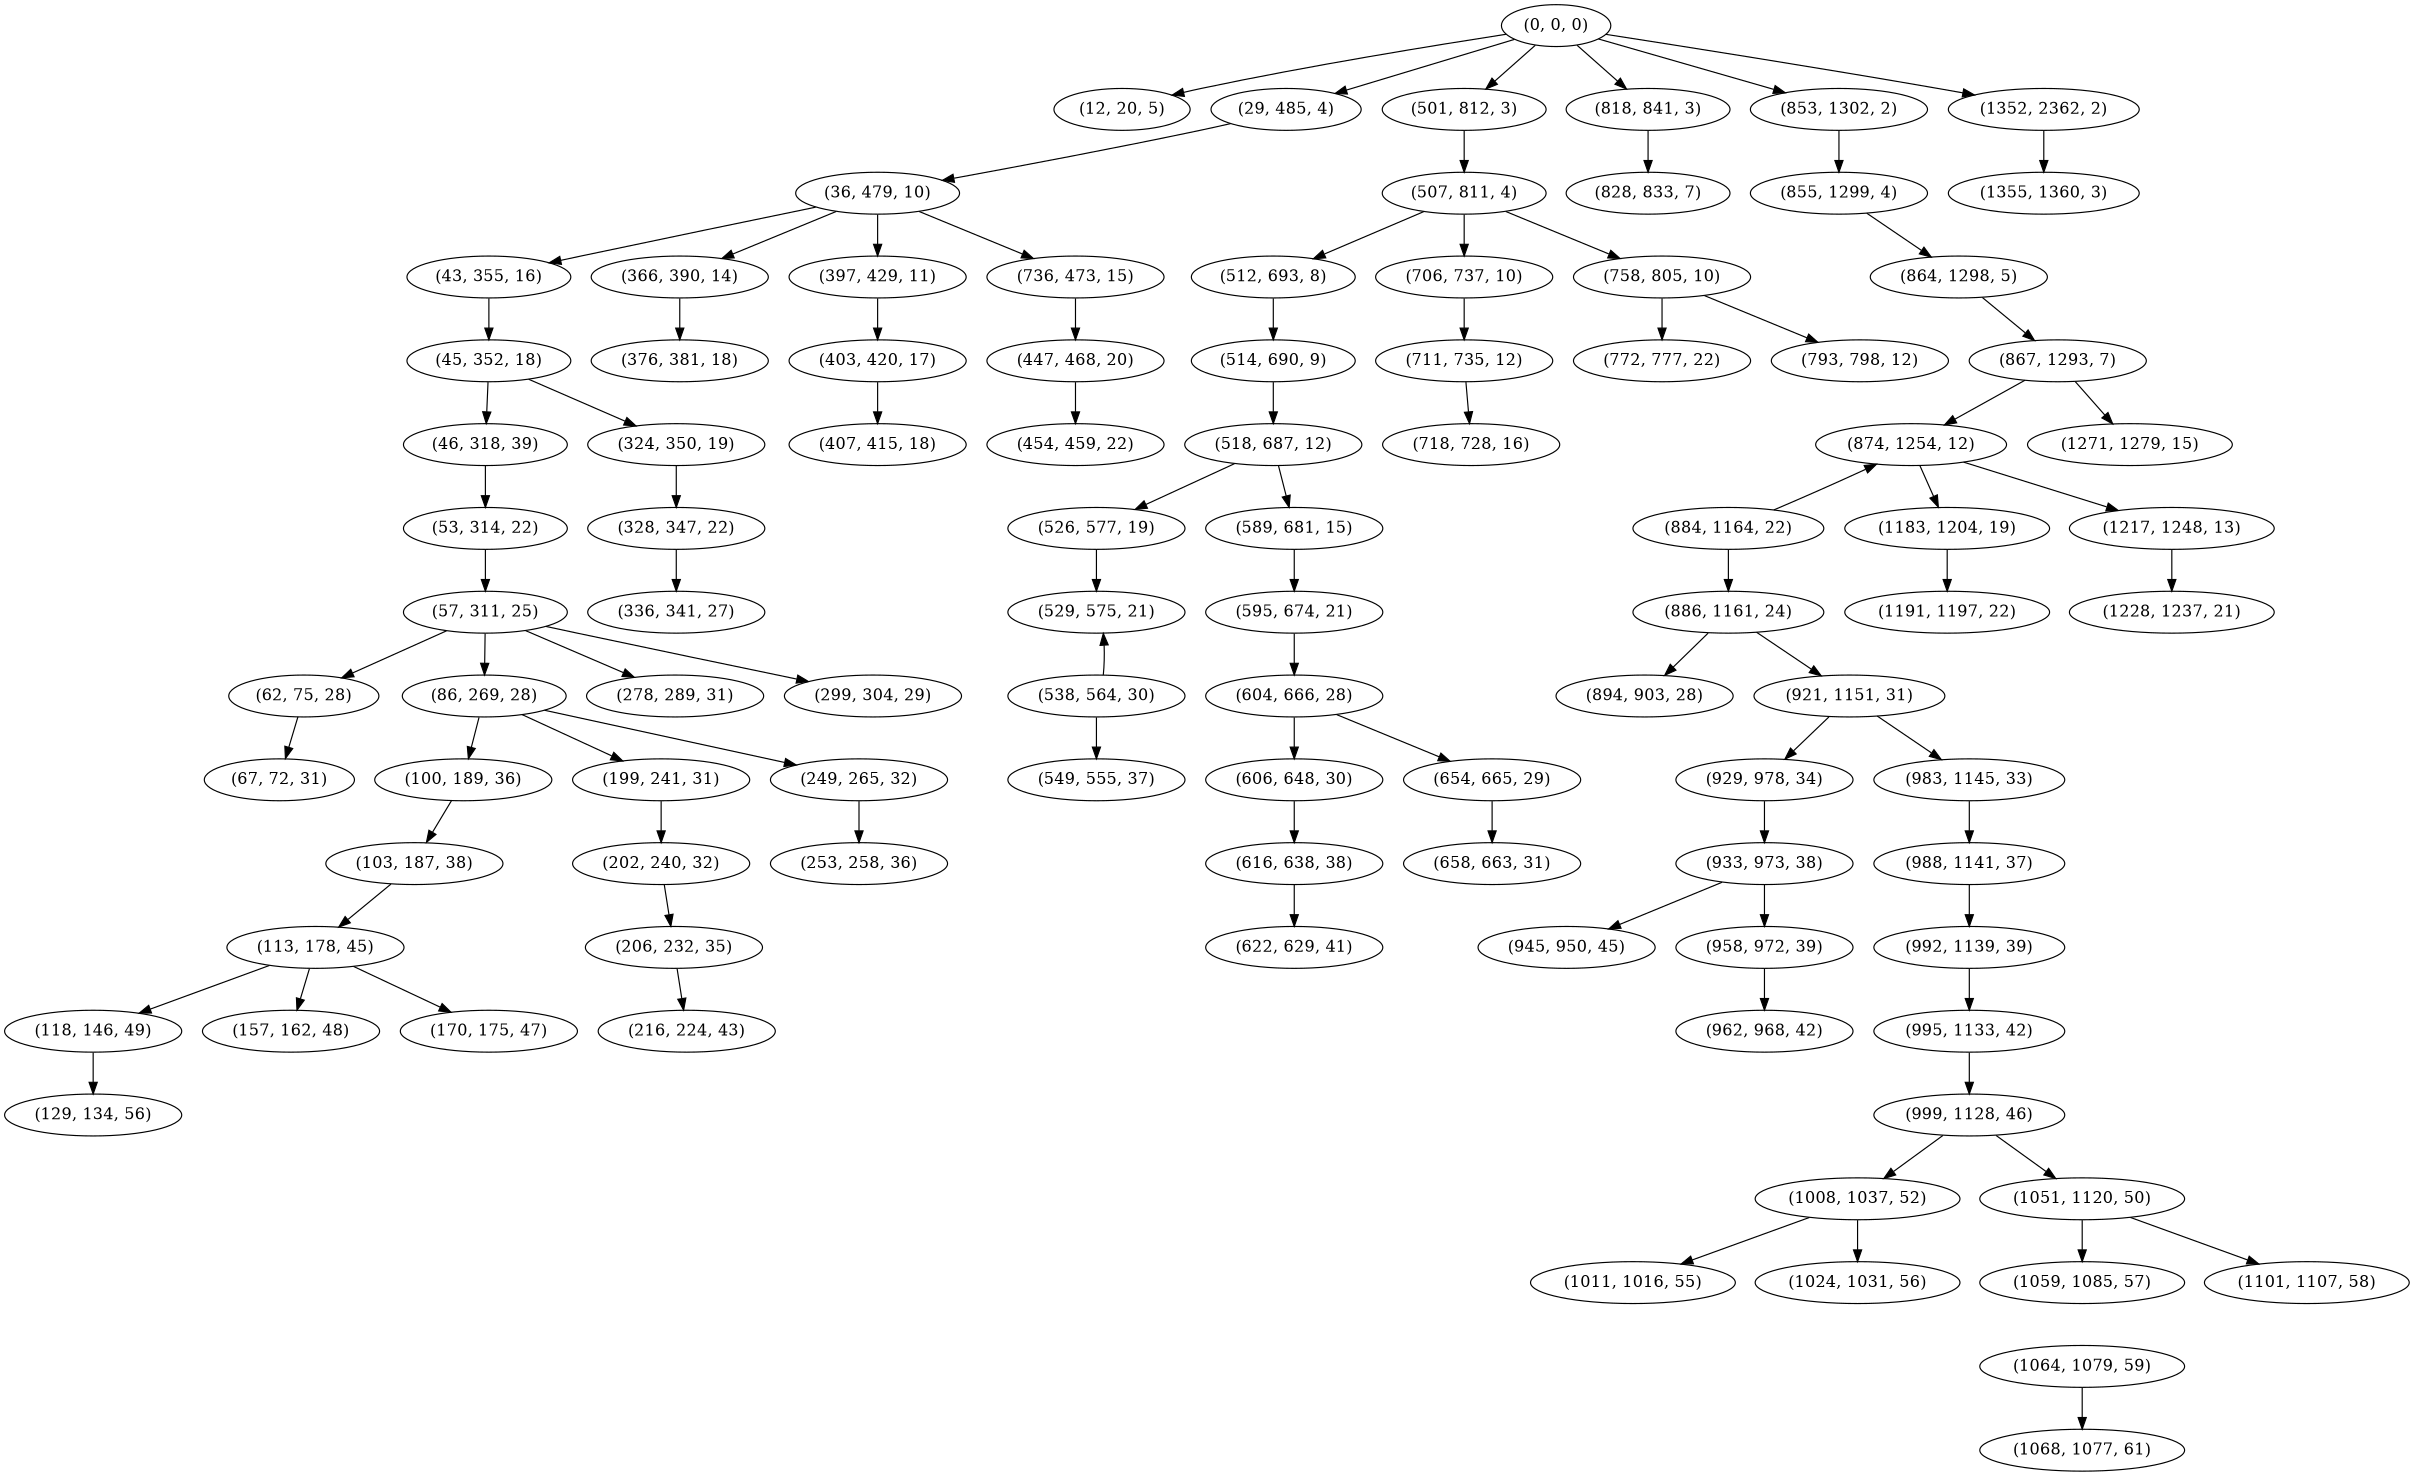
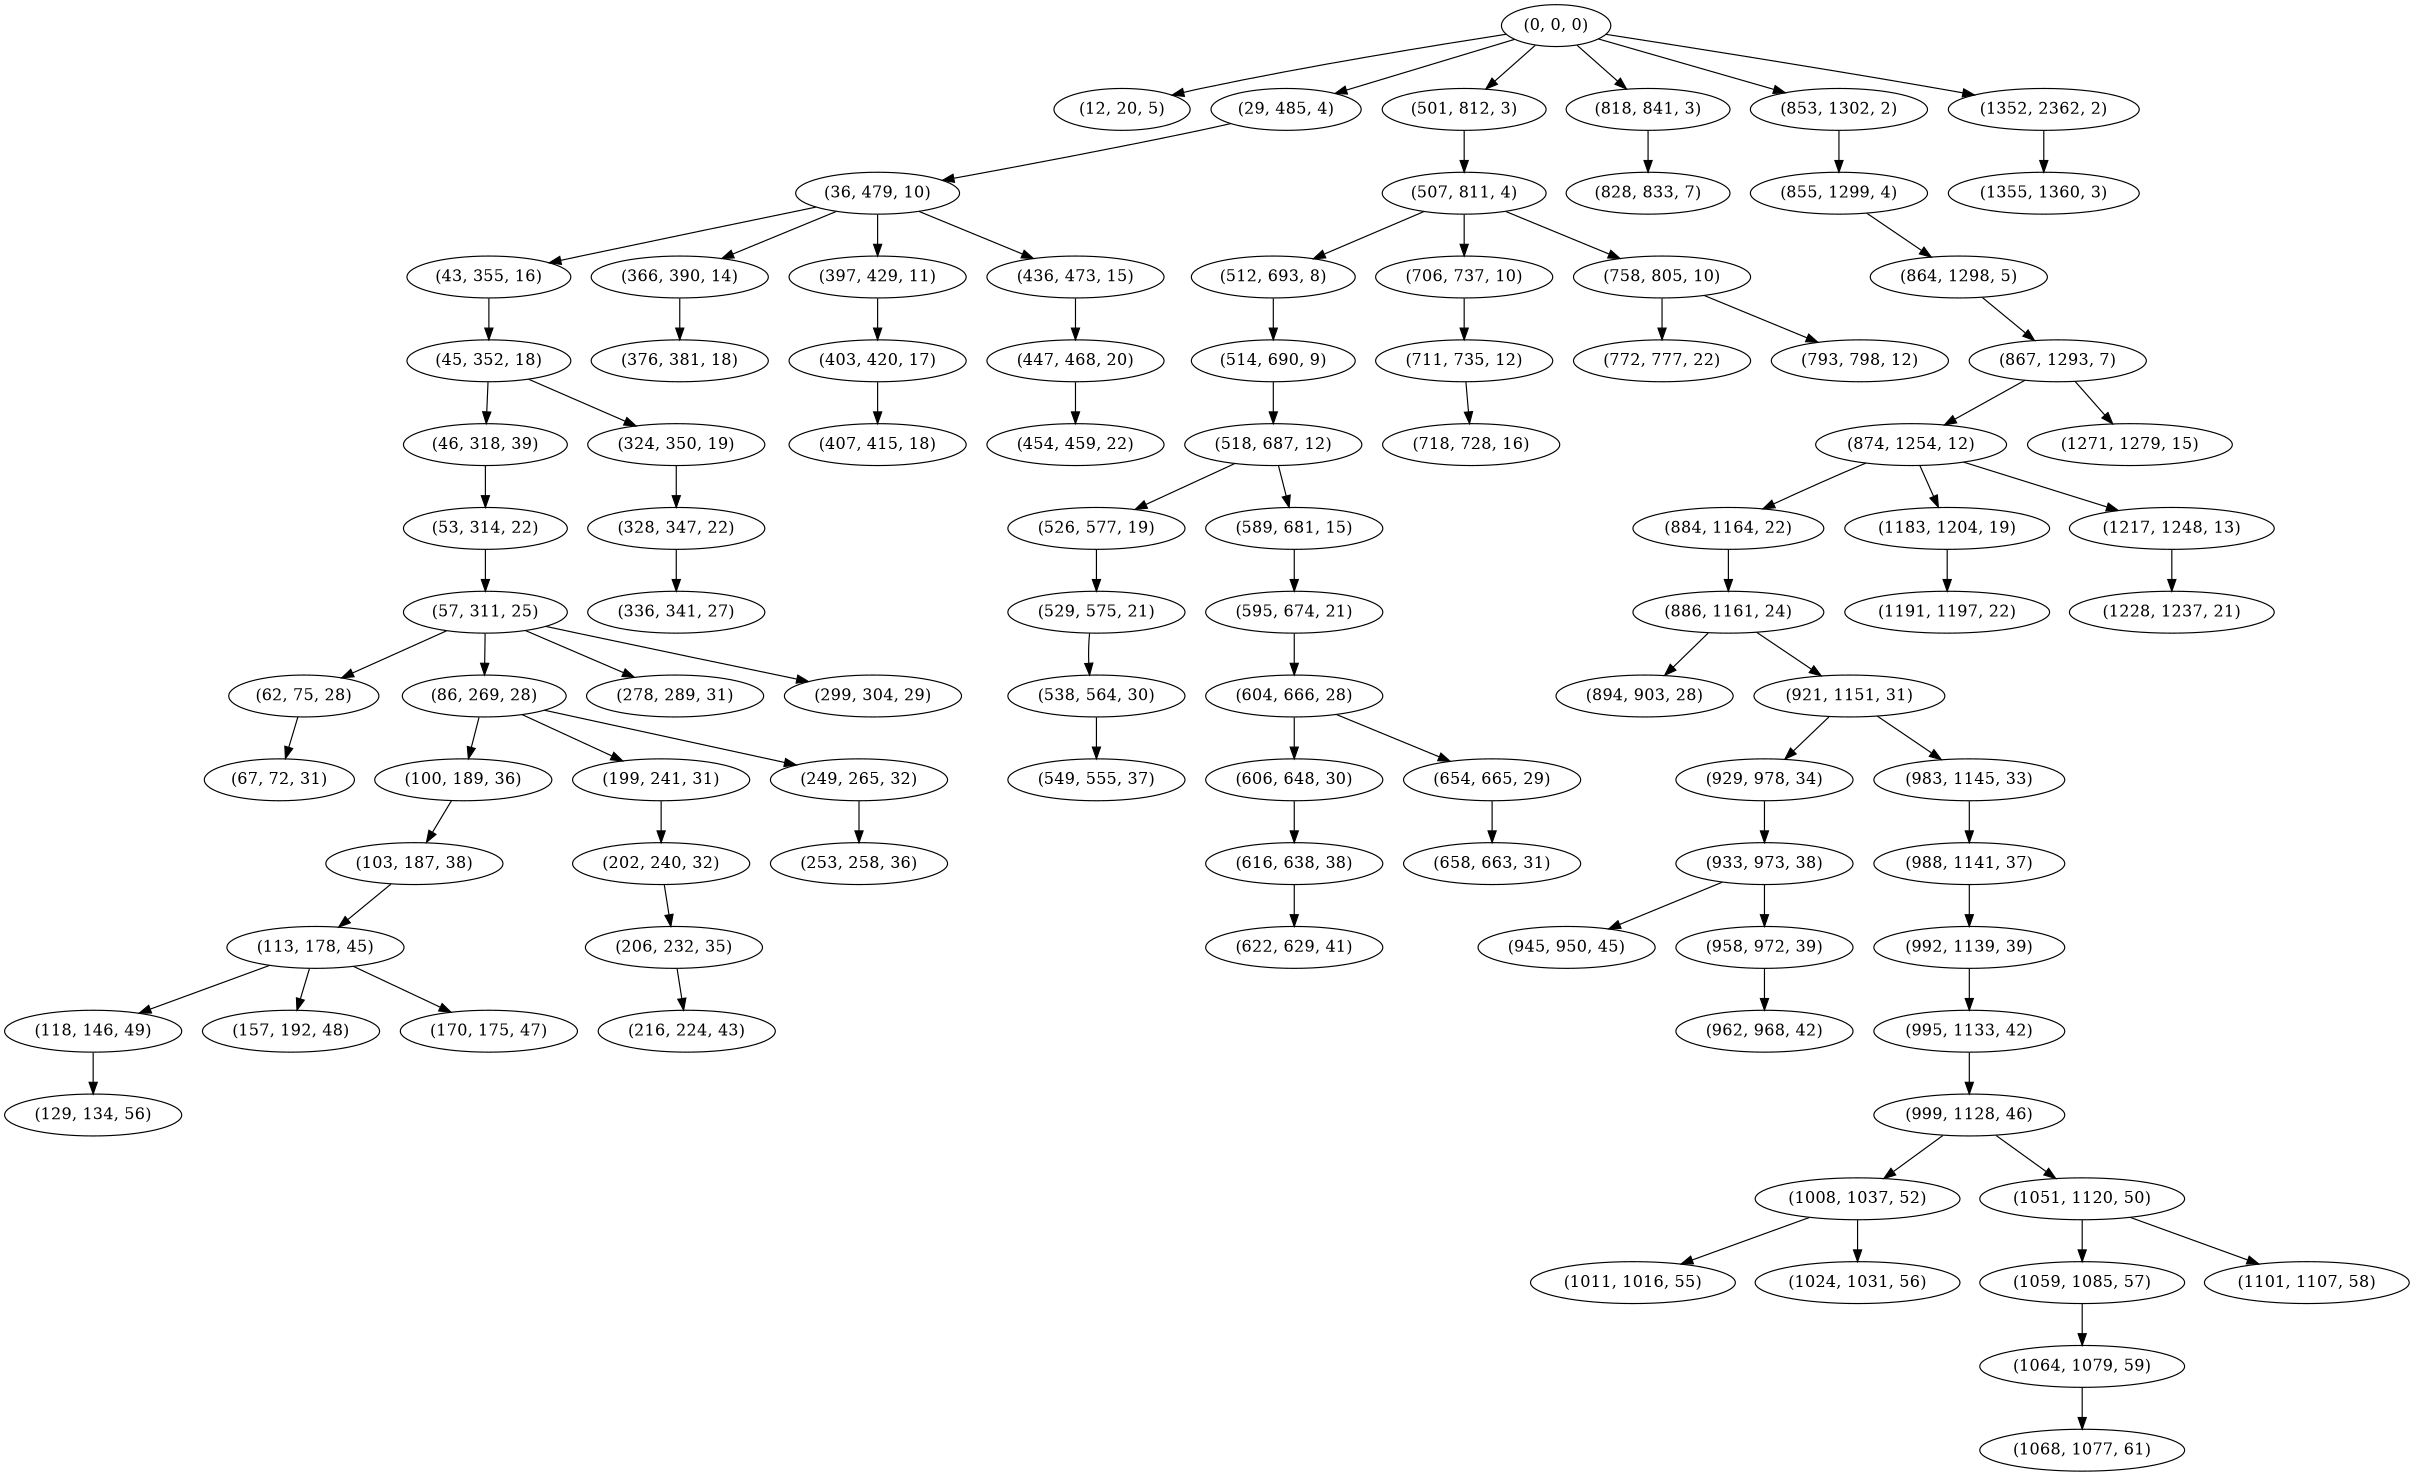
(1075, 277) -> (1075, 277)
(1820, 490) -> (1820, 483)
(1104, 660) -> (1089, 648)
(291, 1031) -> (291, 1031)
none -> (2082, 1319)
